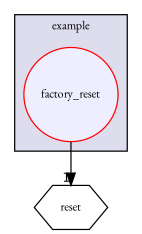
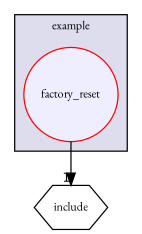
(71, 207) -> (71, 207)
